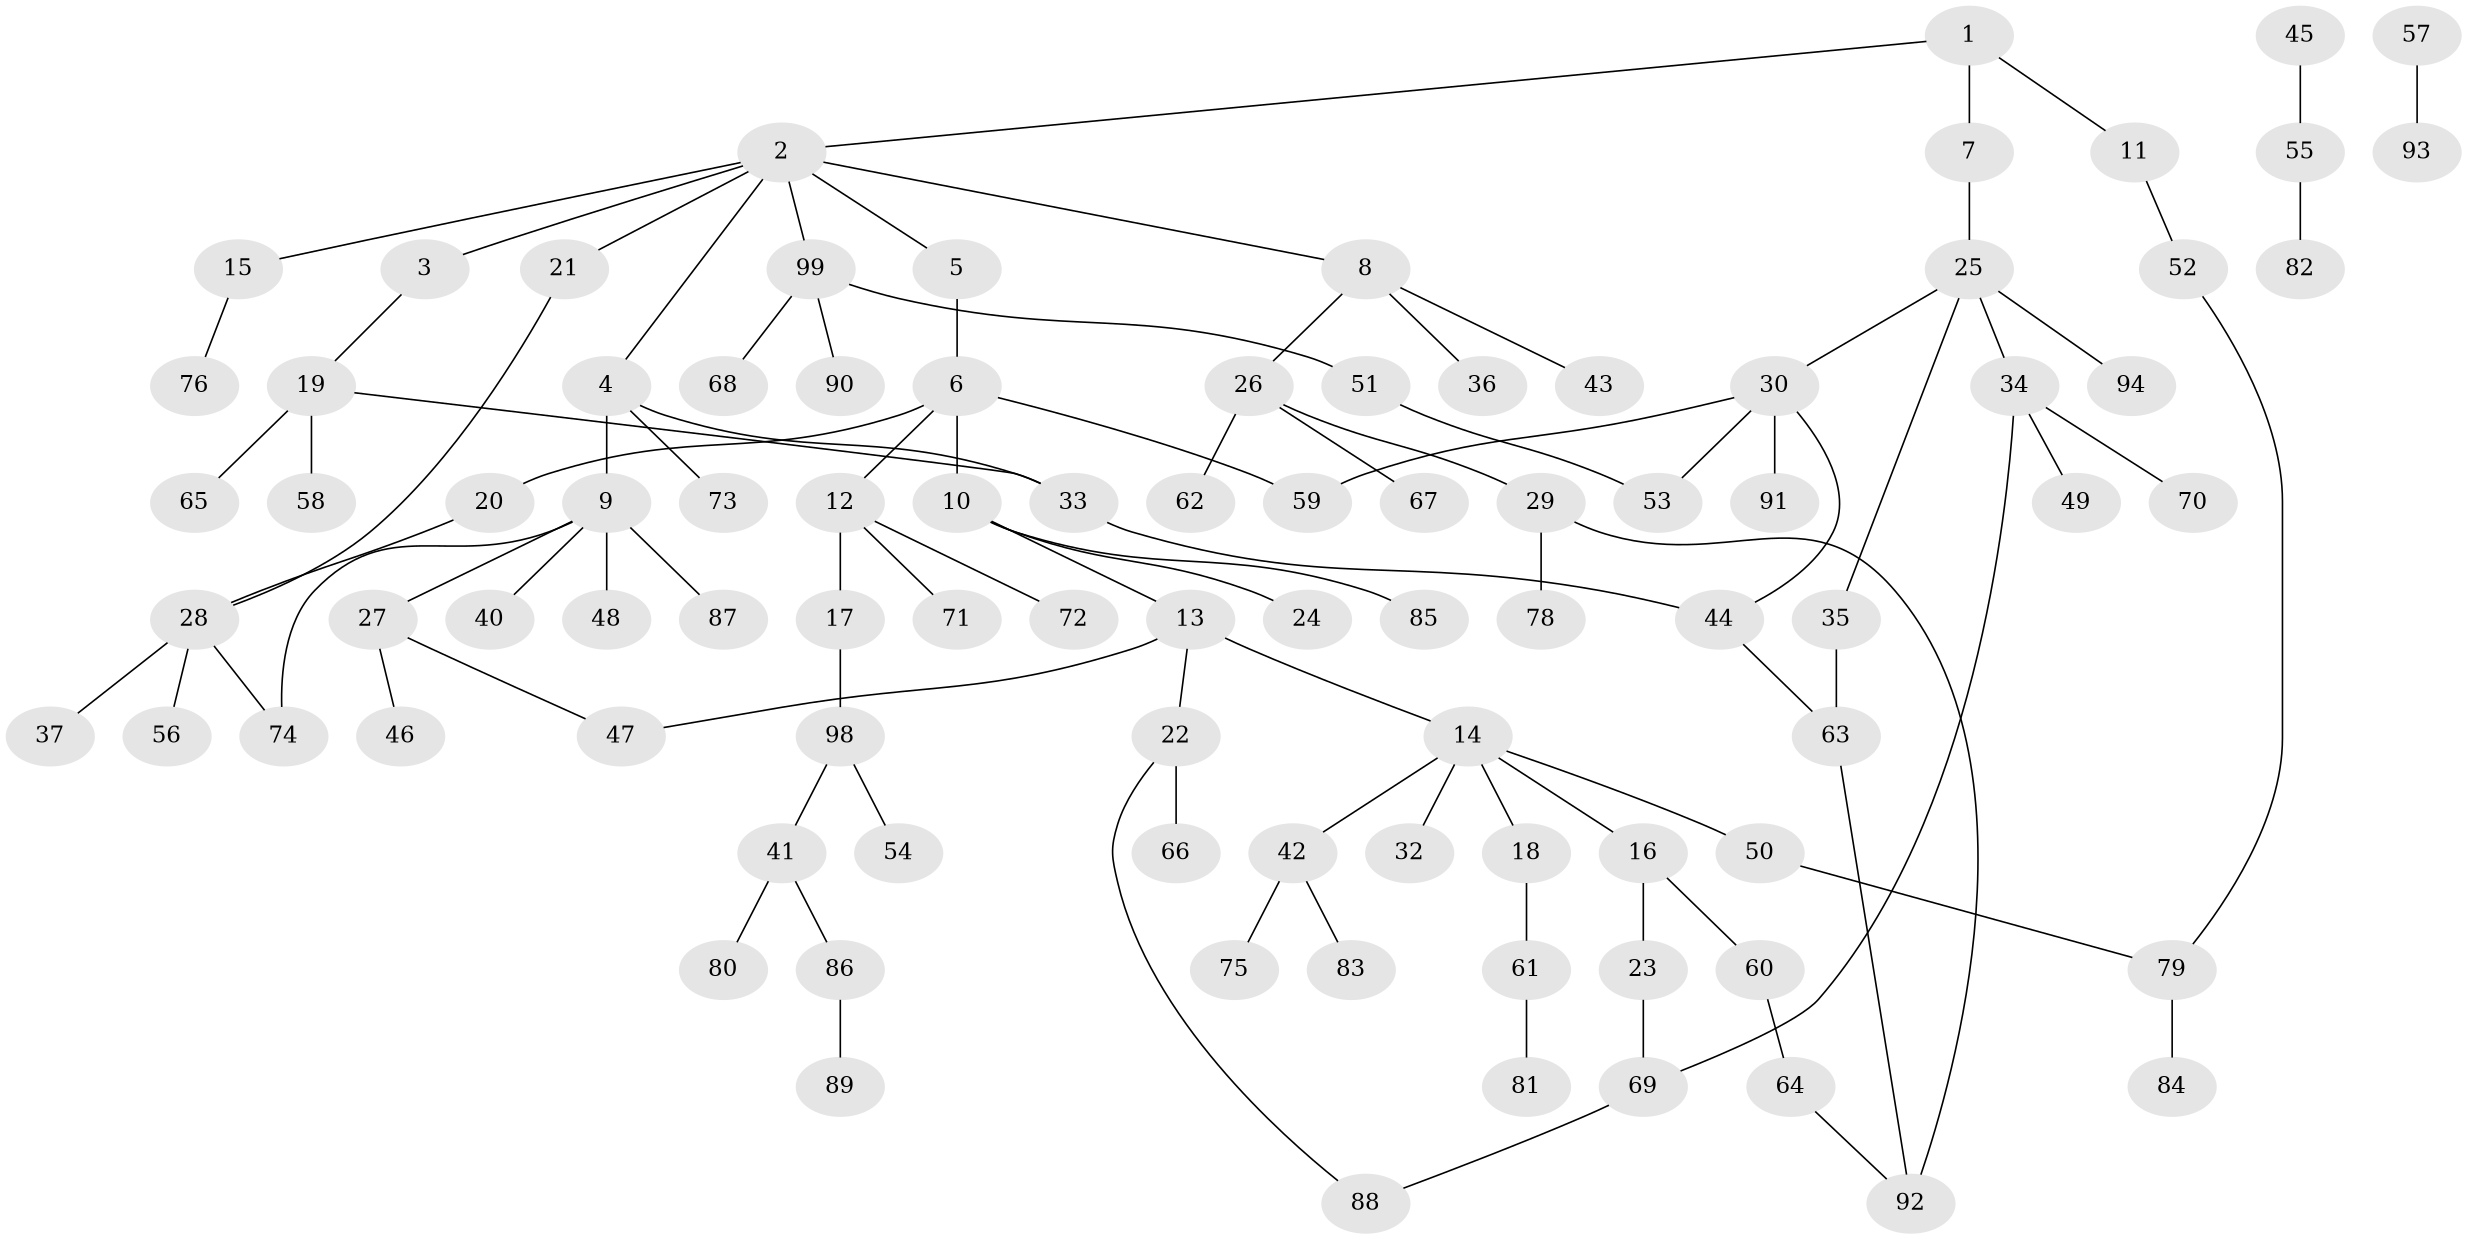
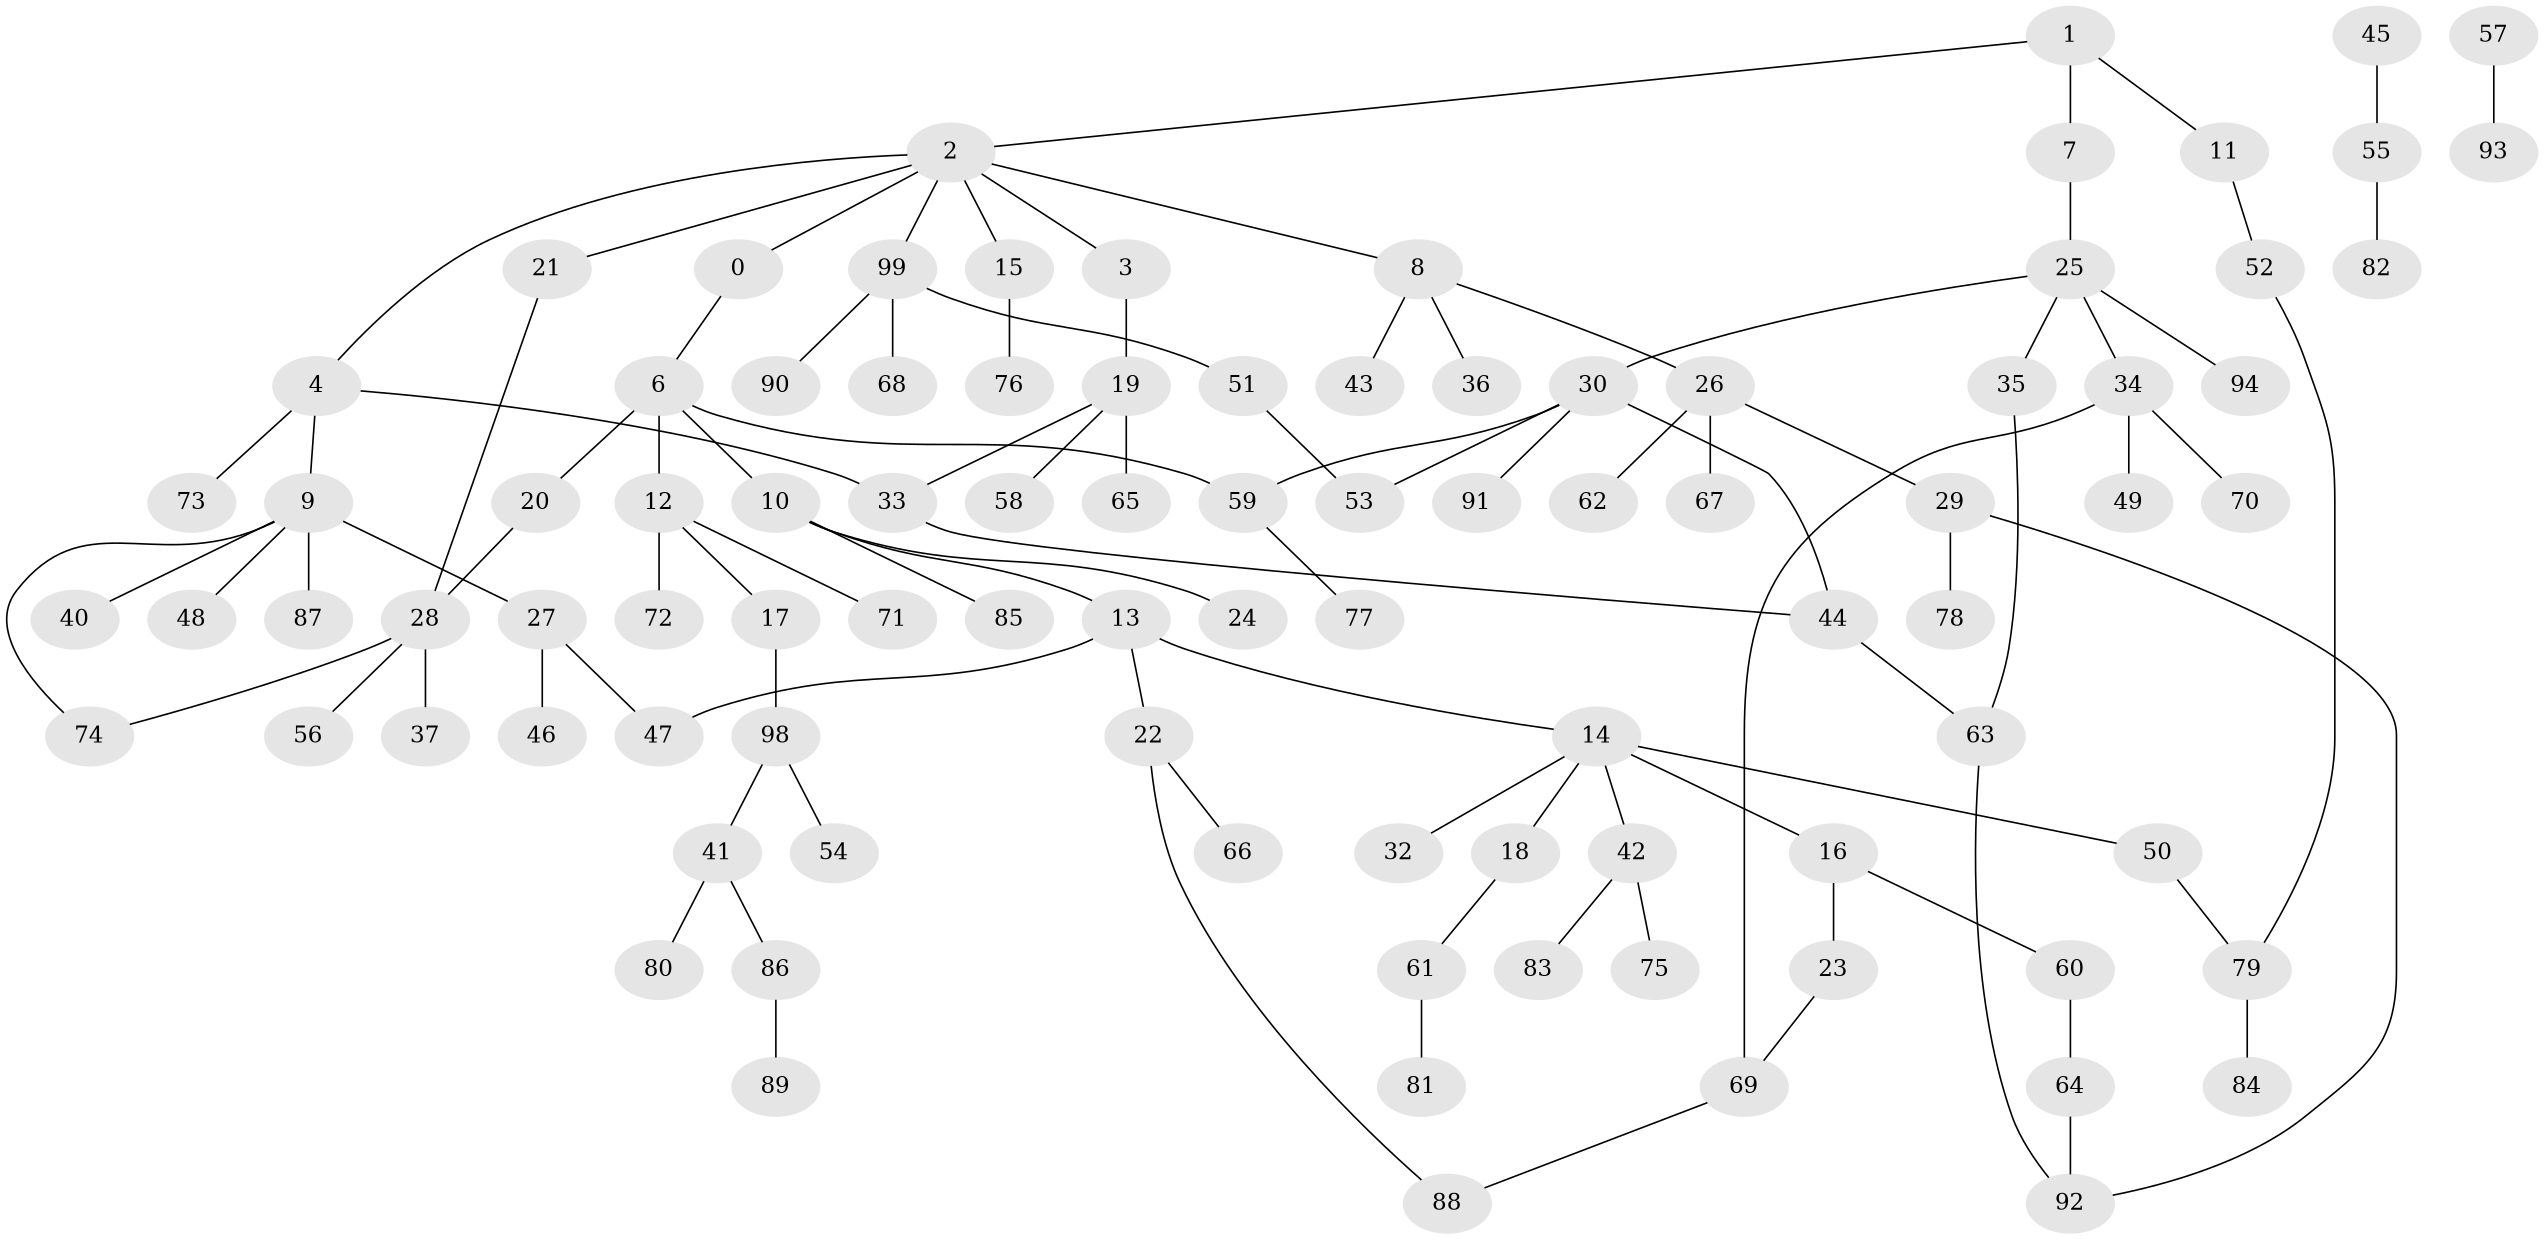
(957, 269) -> (739, 269)
none -> (1360, 620)
